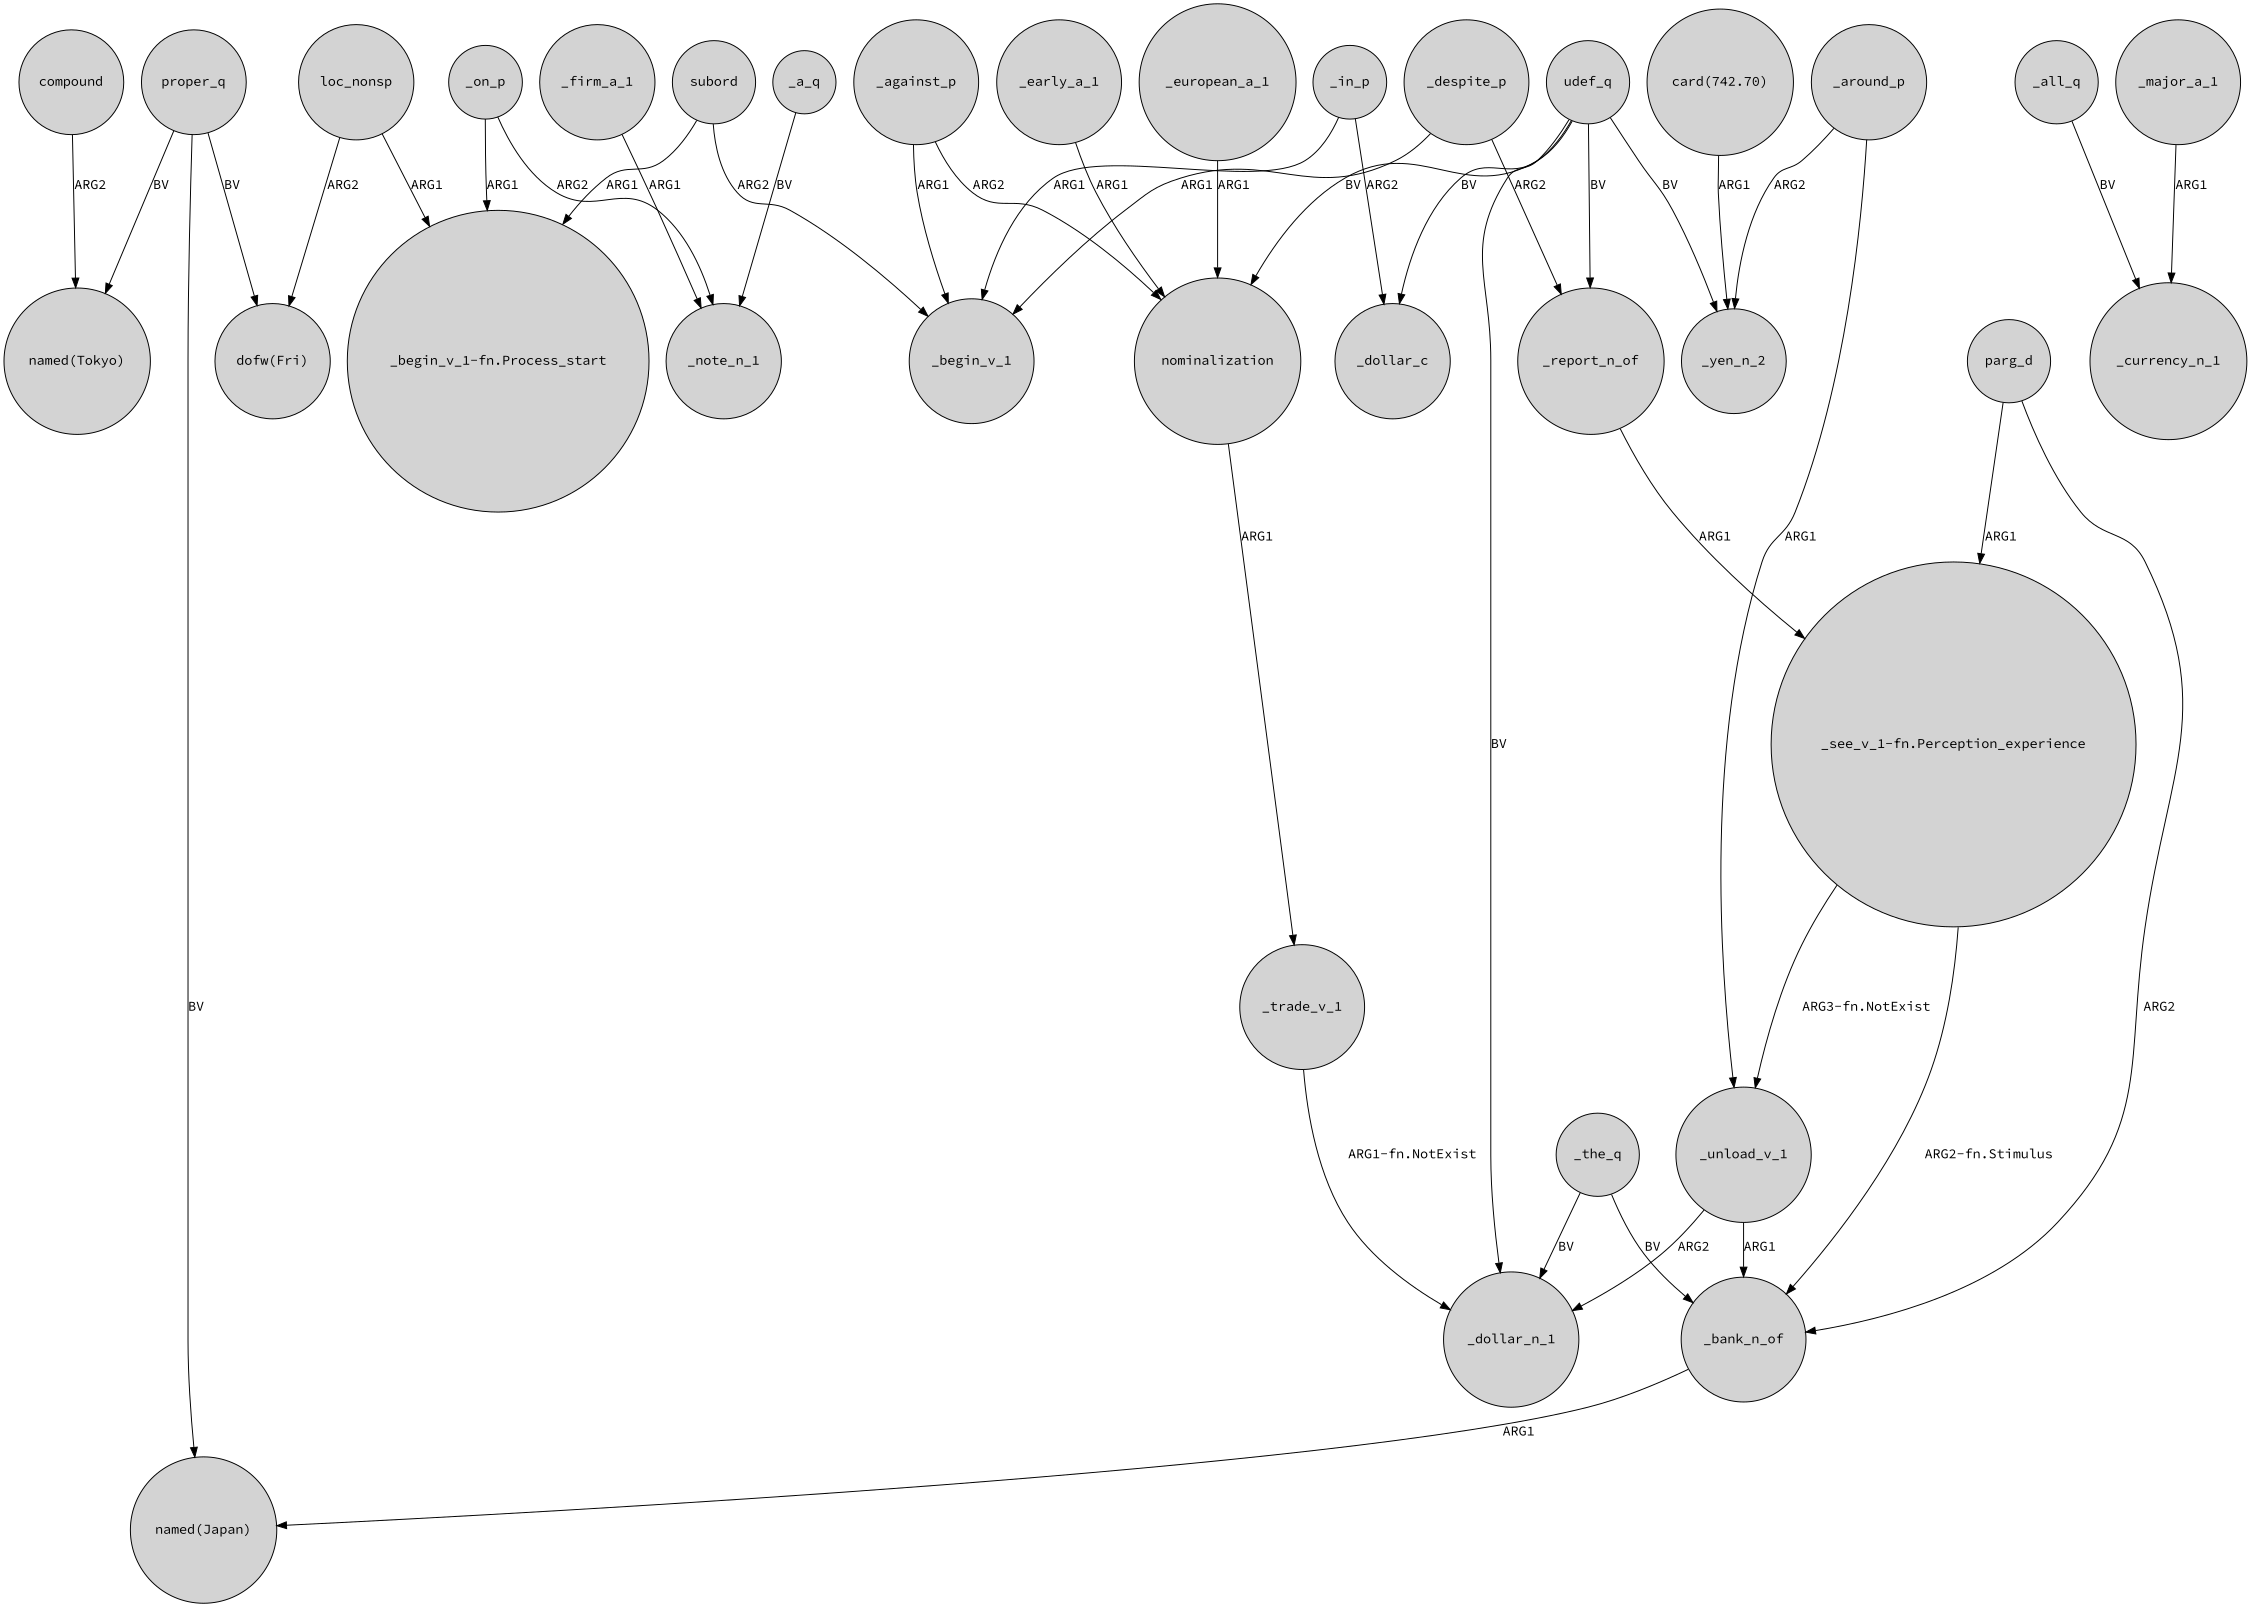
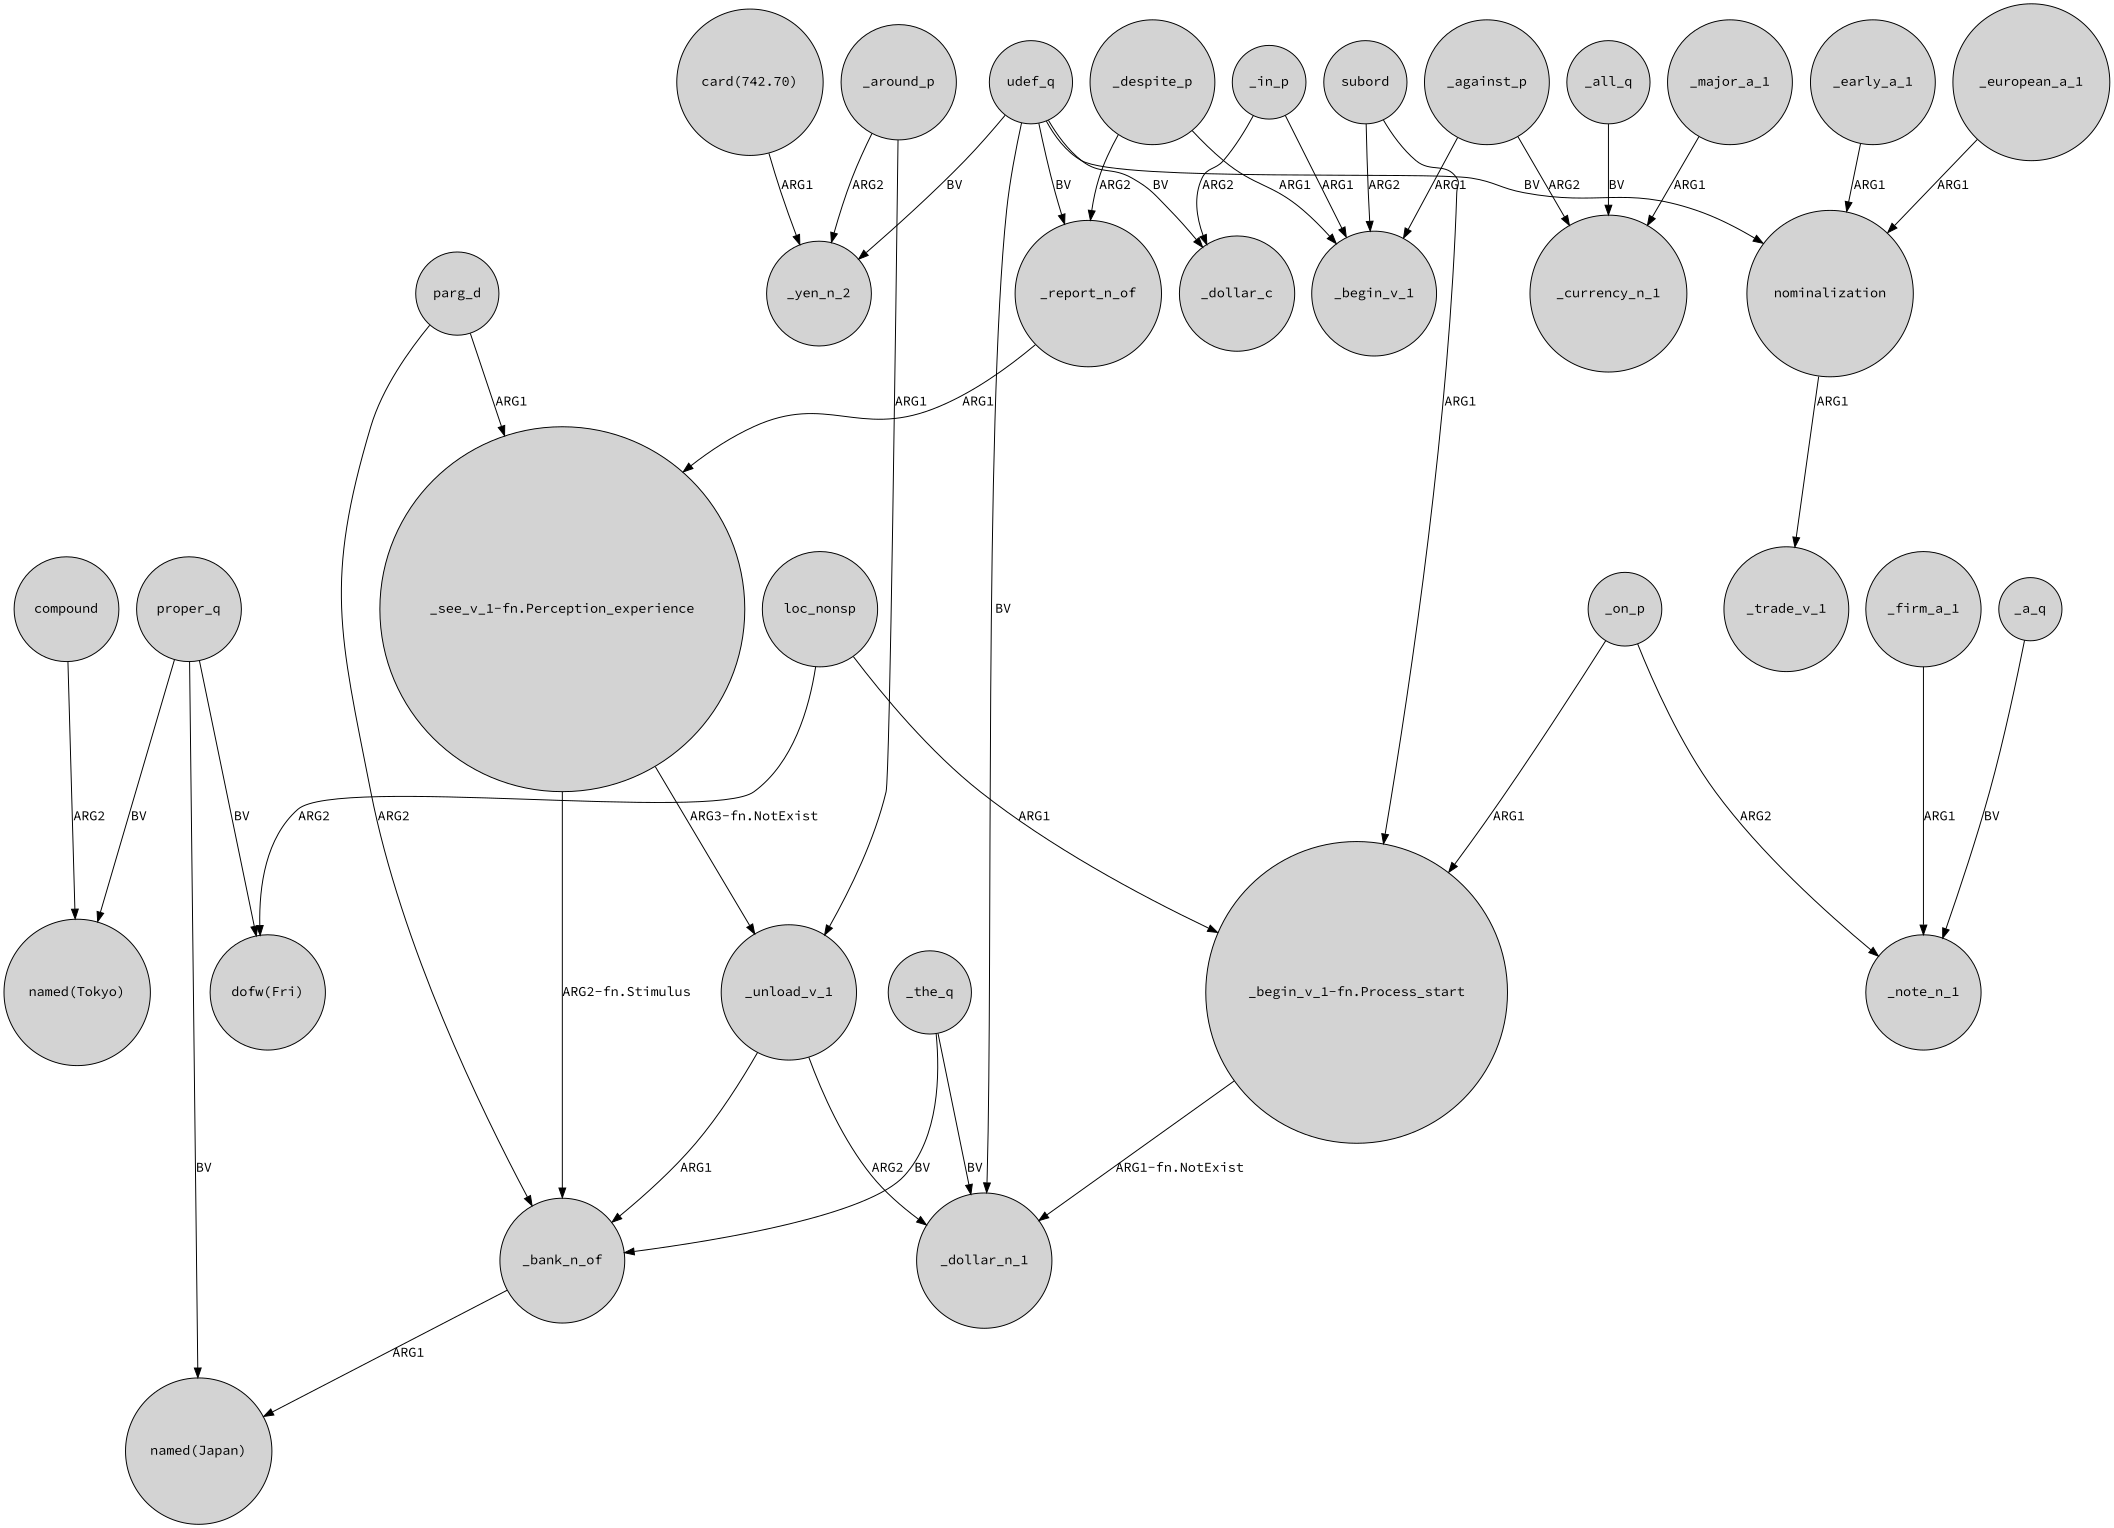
(1043, 211) -> (1541, 177)
(1339, 1207) -> (1141, 1148)
